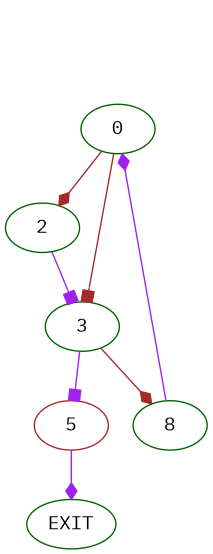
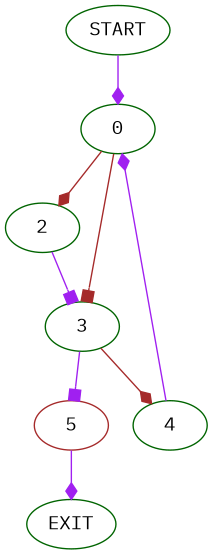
none -> (118, 30)
(170, 425) -> (170, 425)
